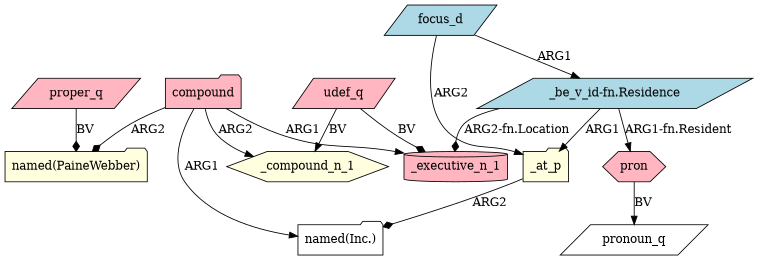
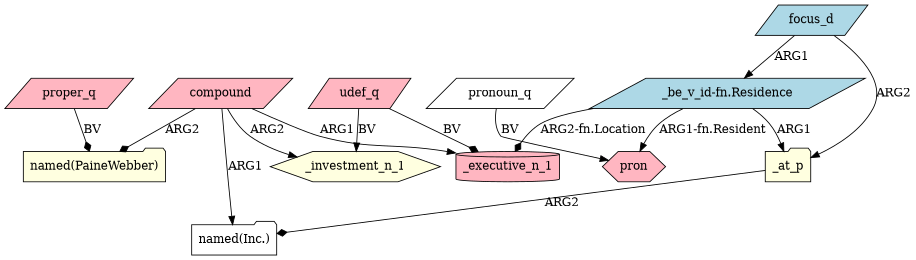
(203, 93) -> (221, 93)
(308, 167) -> (355, 167)
(634, 199) -> (536, 145)
